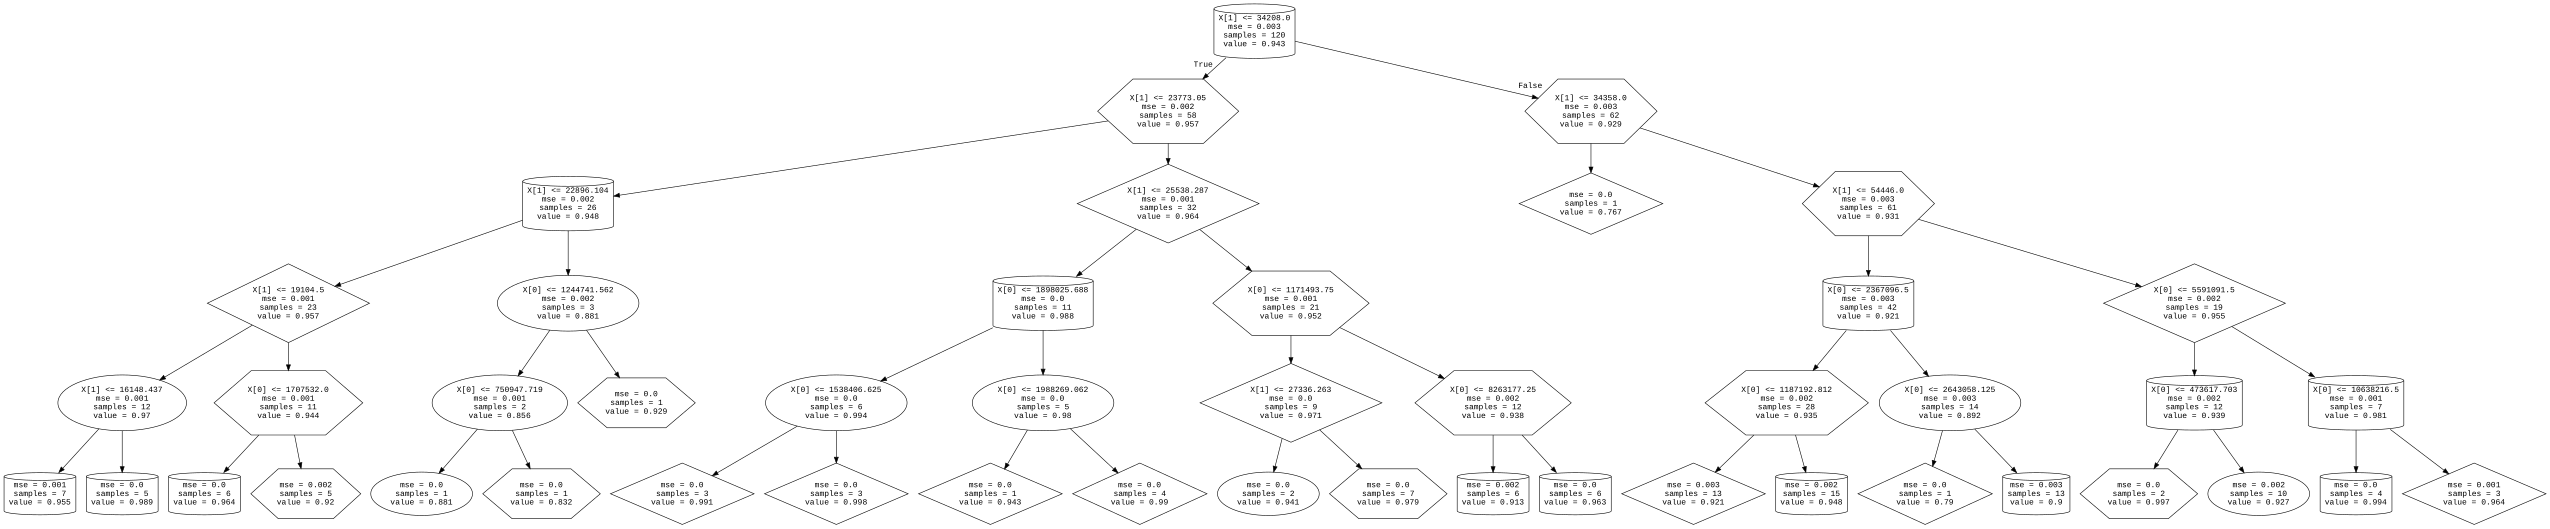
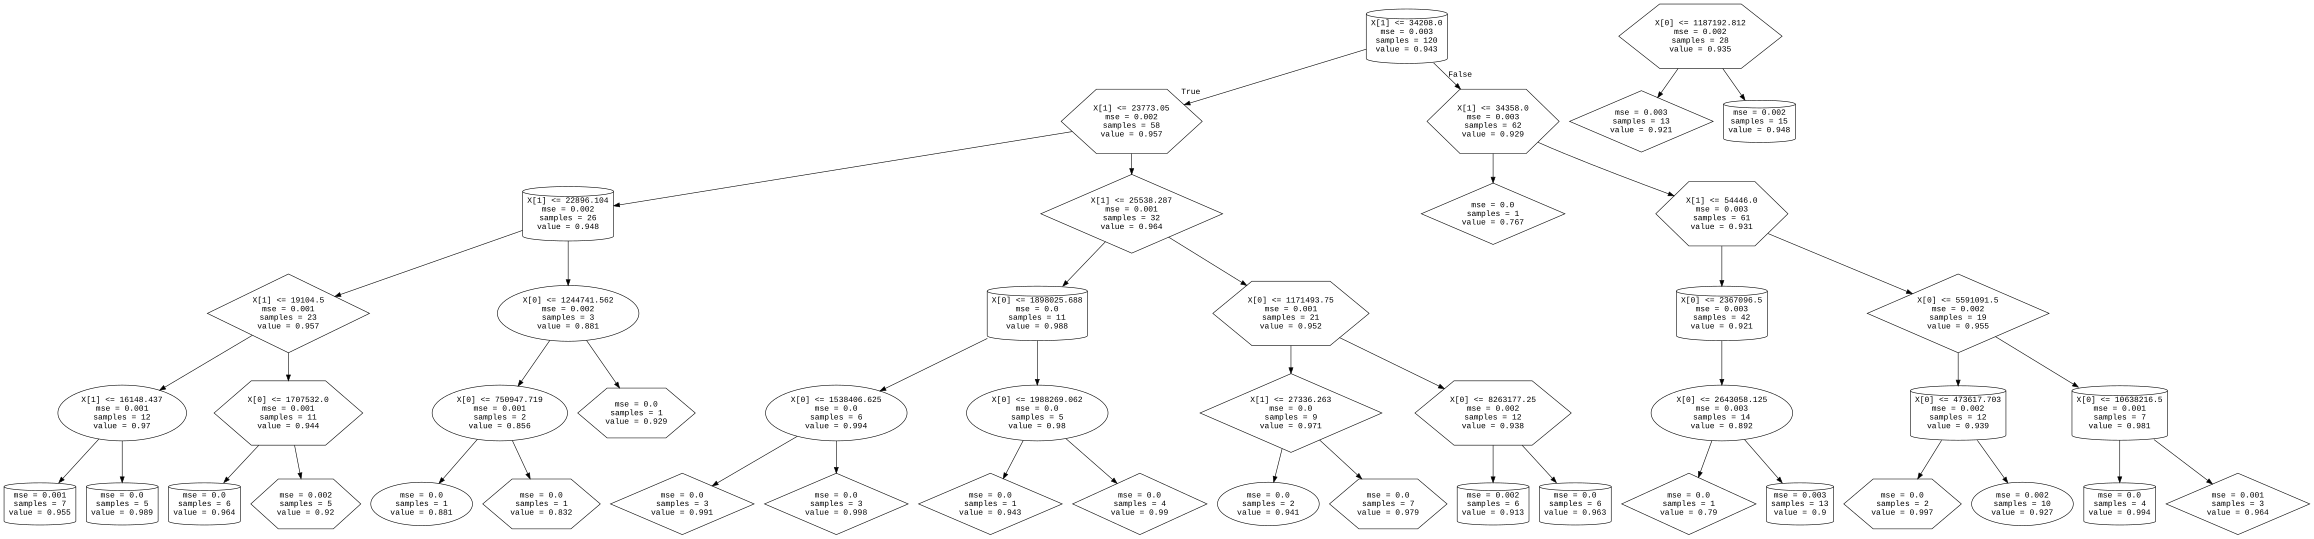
(1832, 348) -> none
